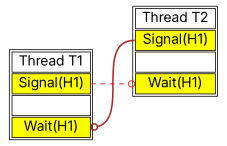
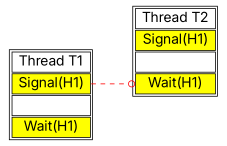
(113, 78) -> none
